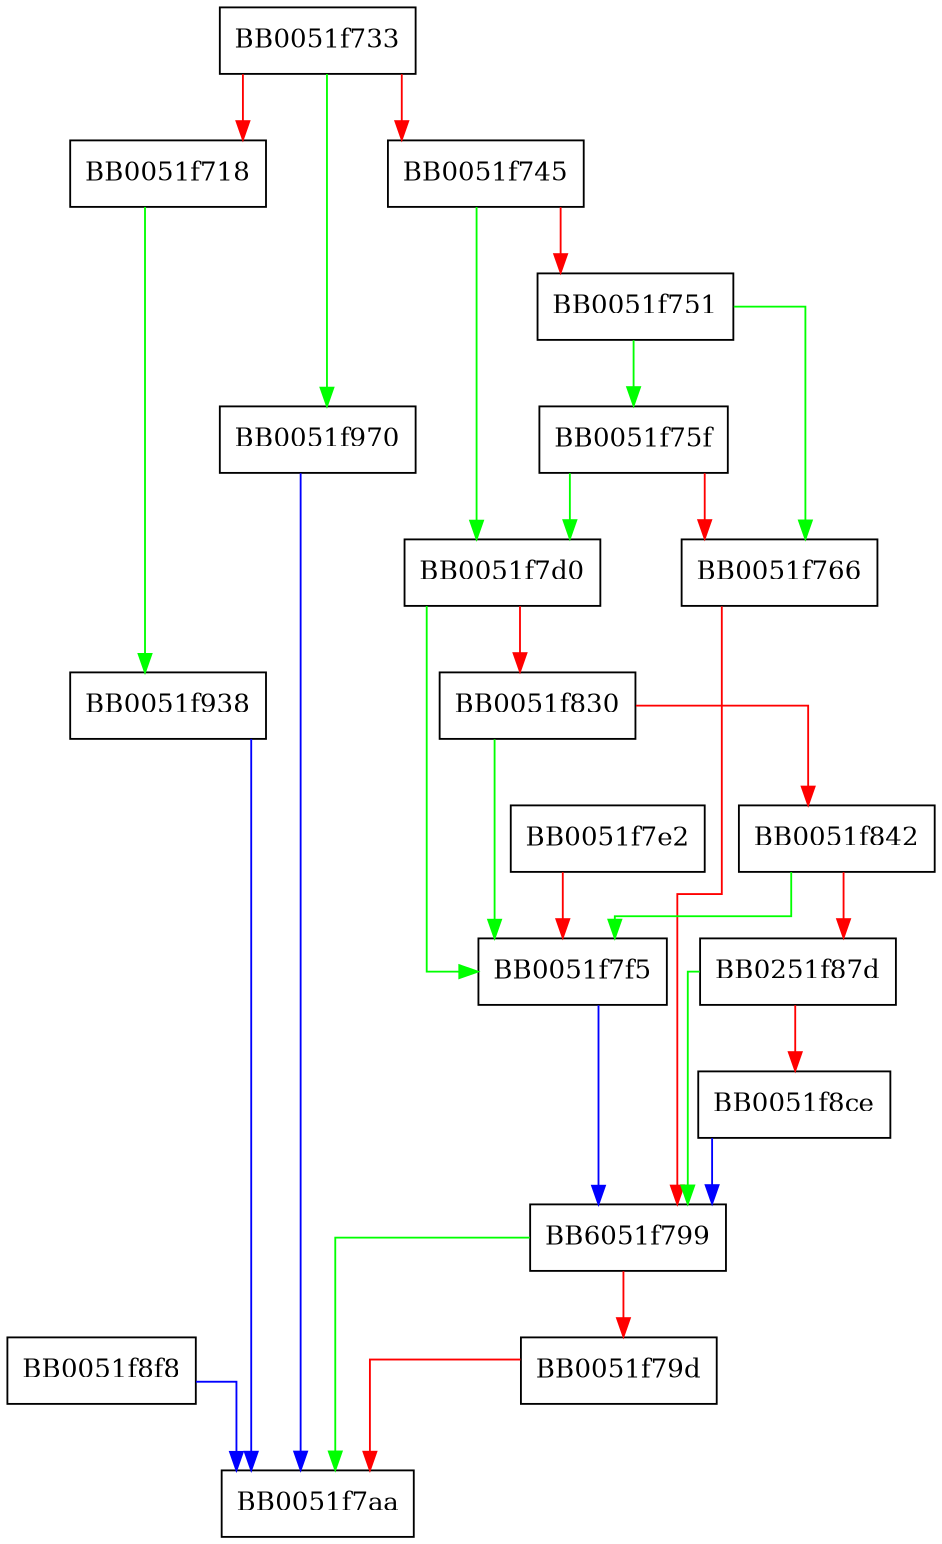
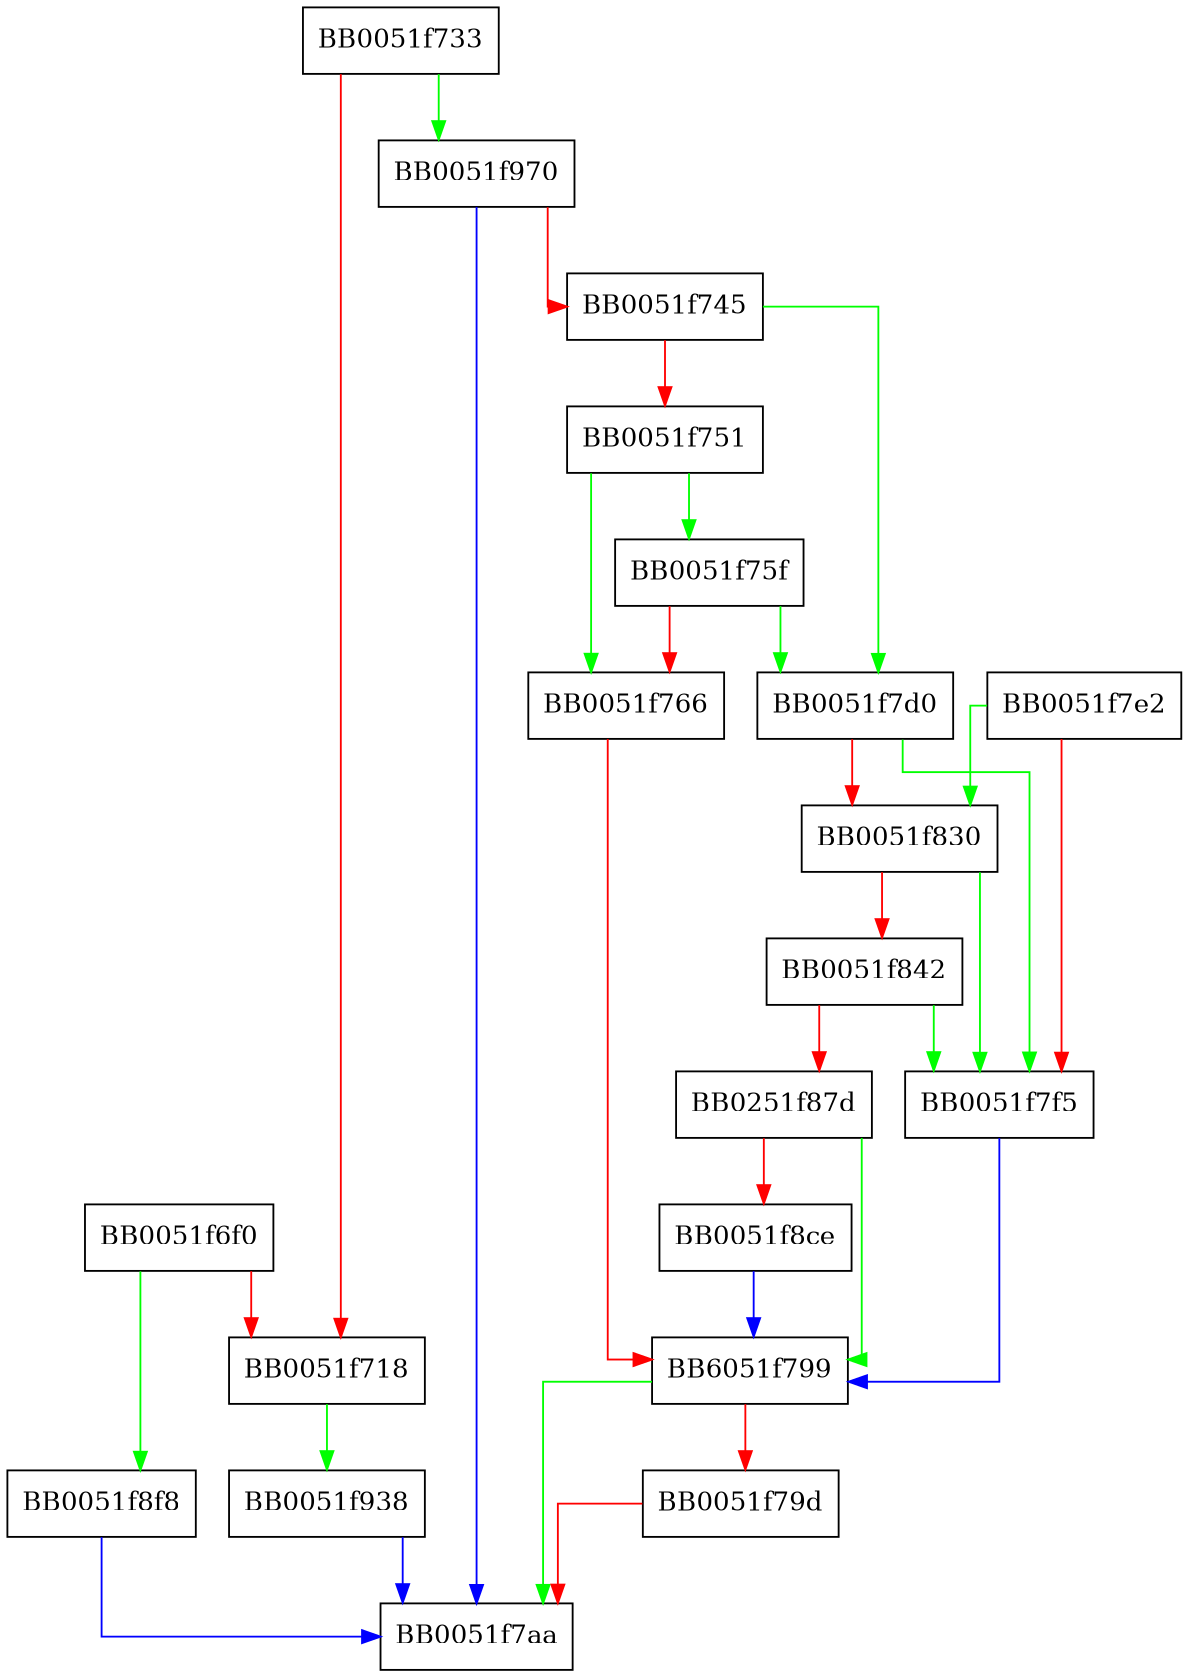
(402, 98) -> (548, 258)
none -> (970, 738)
none -> (179, 1238)
